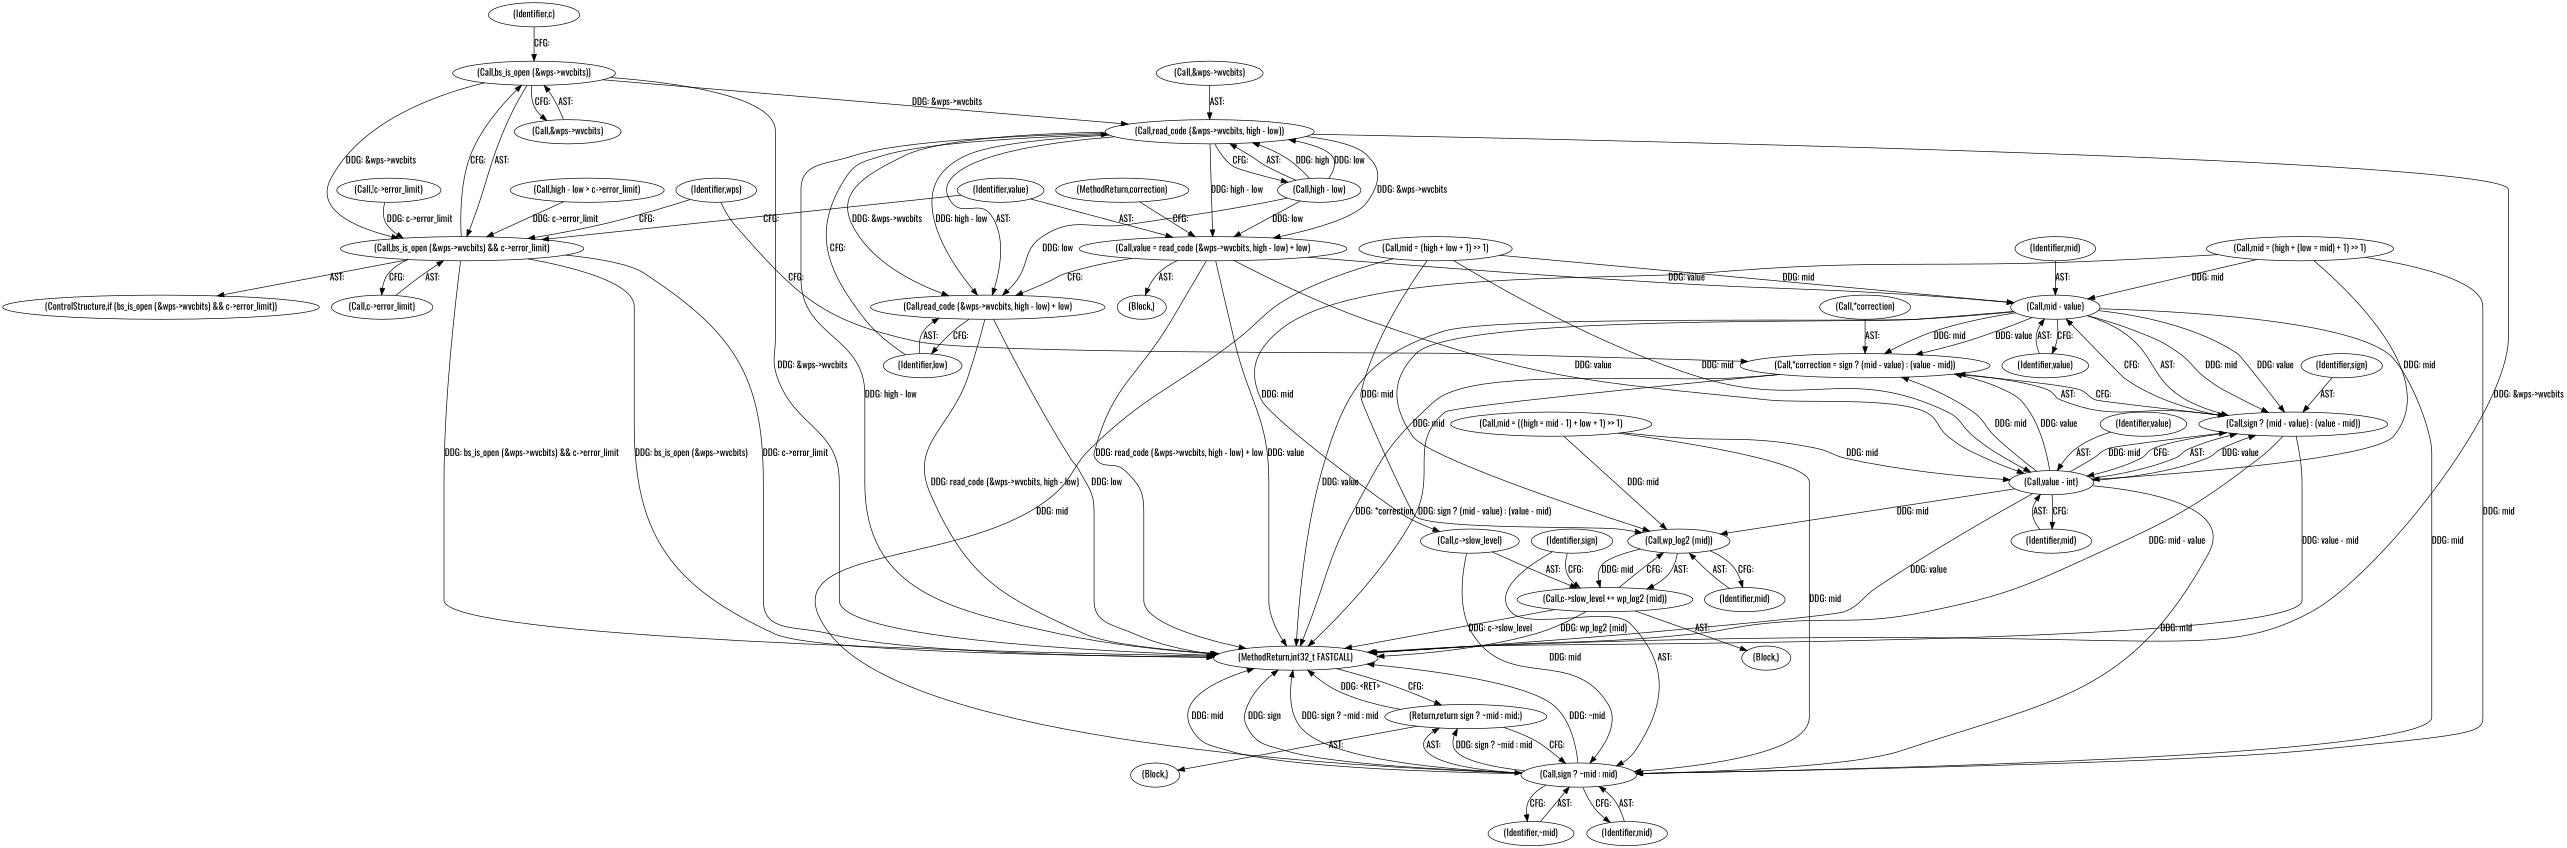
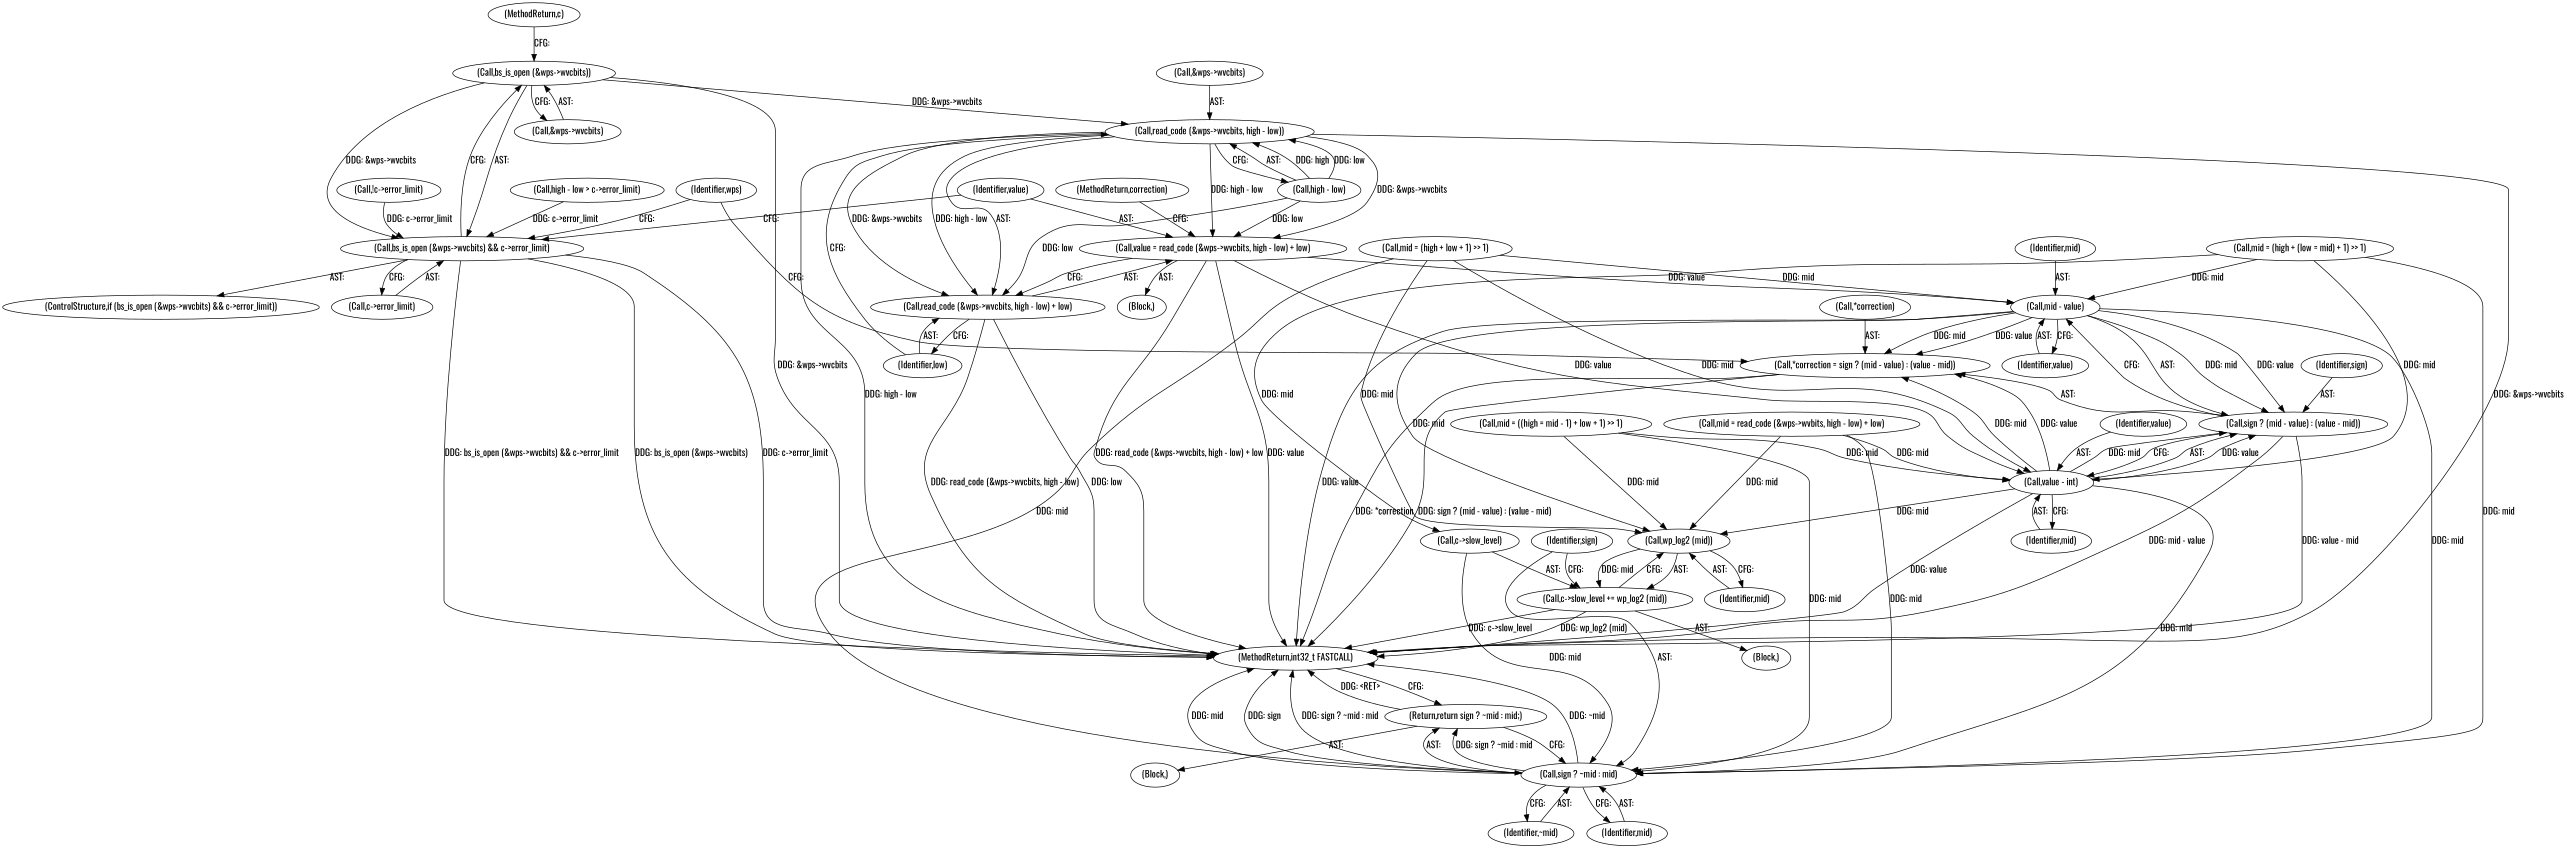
(534, 15) -> (534, 15)
none -> (1099, 279)
(2087, 394) -> none
none -> (1792, 424)
